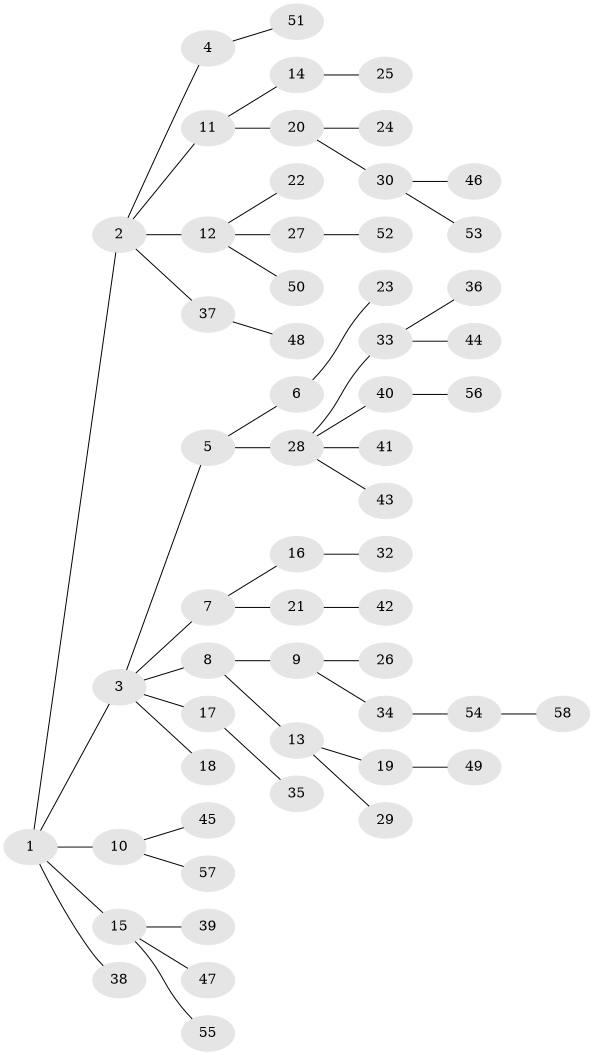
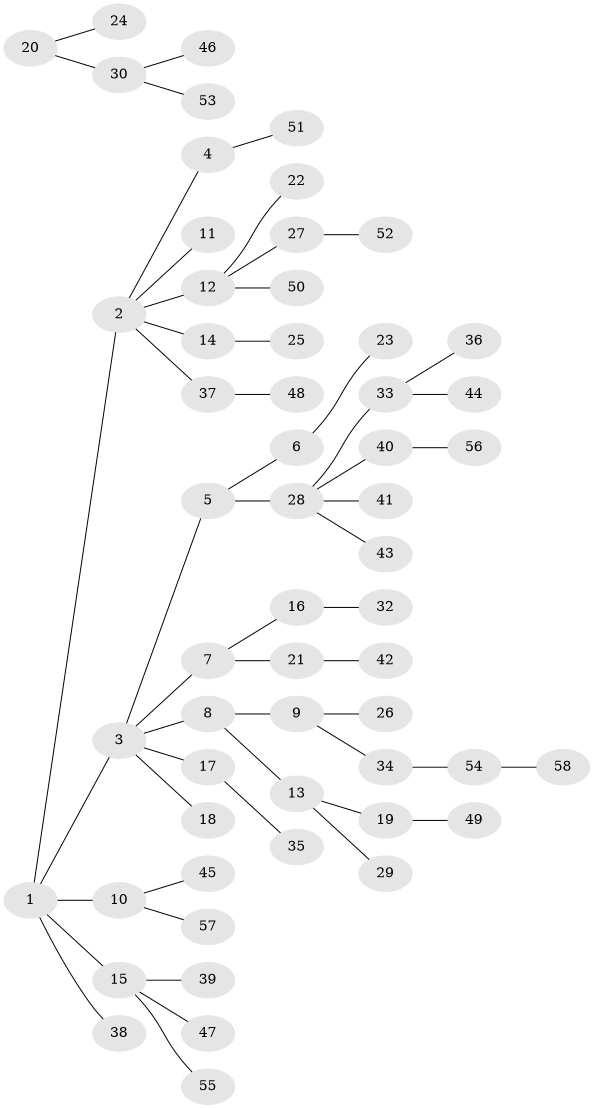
(252, 102) -> (164, 328)
(253, 128) -> none
